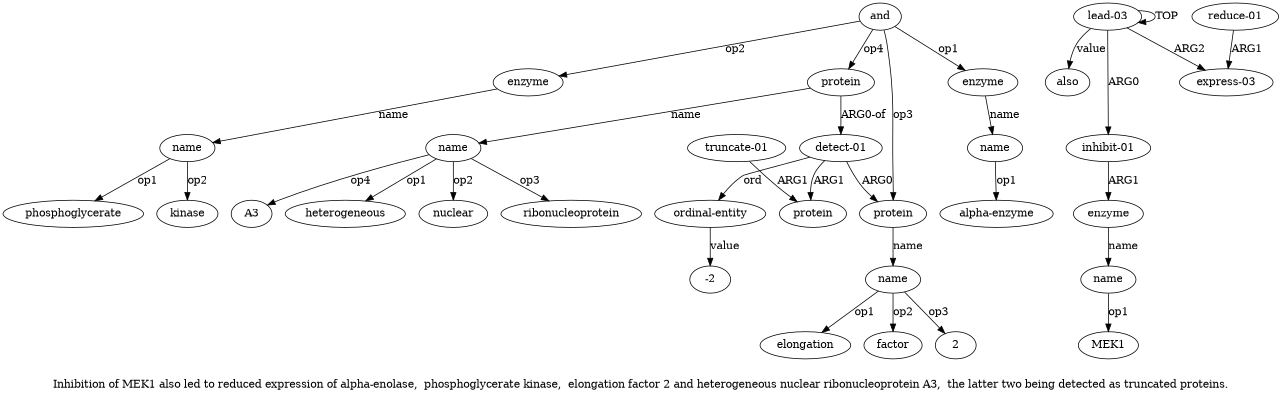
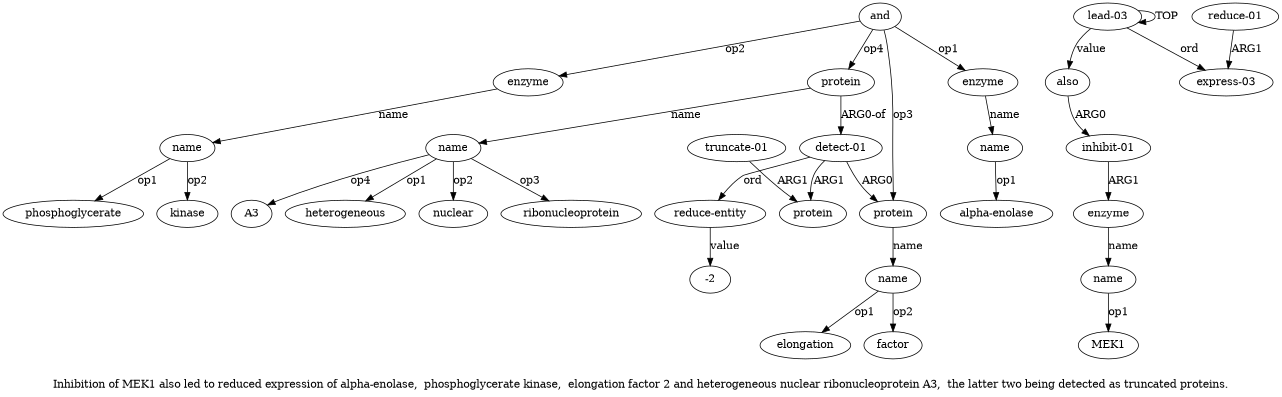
(1190, 49) -> (1190, 49)
(1108, 79) -> (1072, 115)
(710, 214) -> (710, 214)
(997, 214) -> (997, 214)
(956, 345) -> none
